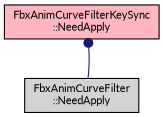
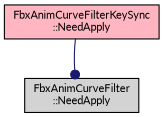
(89, 63) -> (74, 54)
